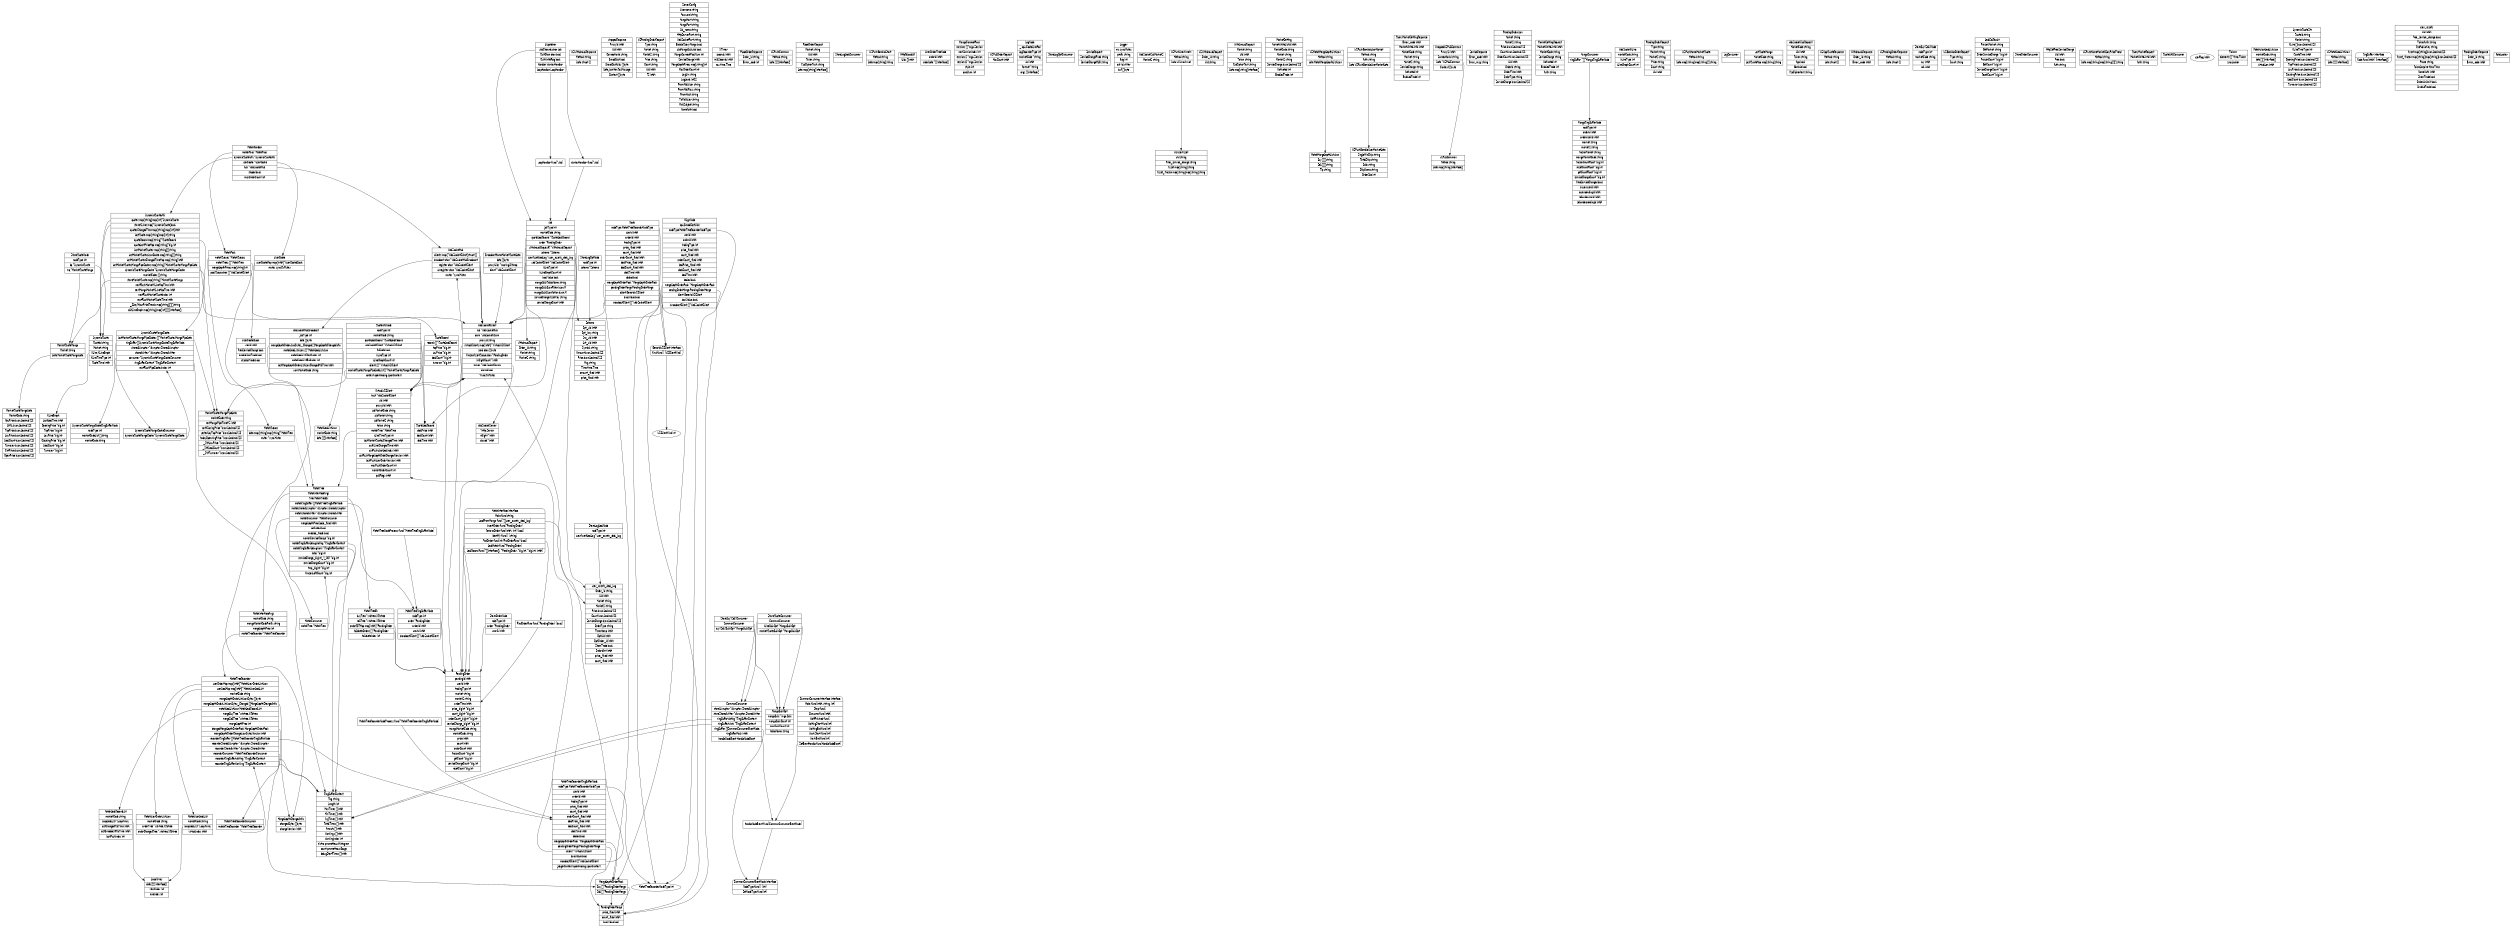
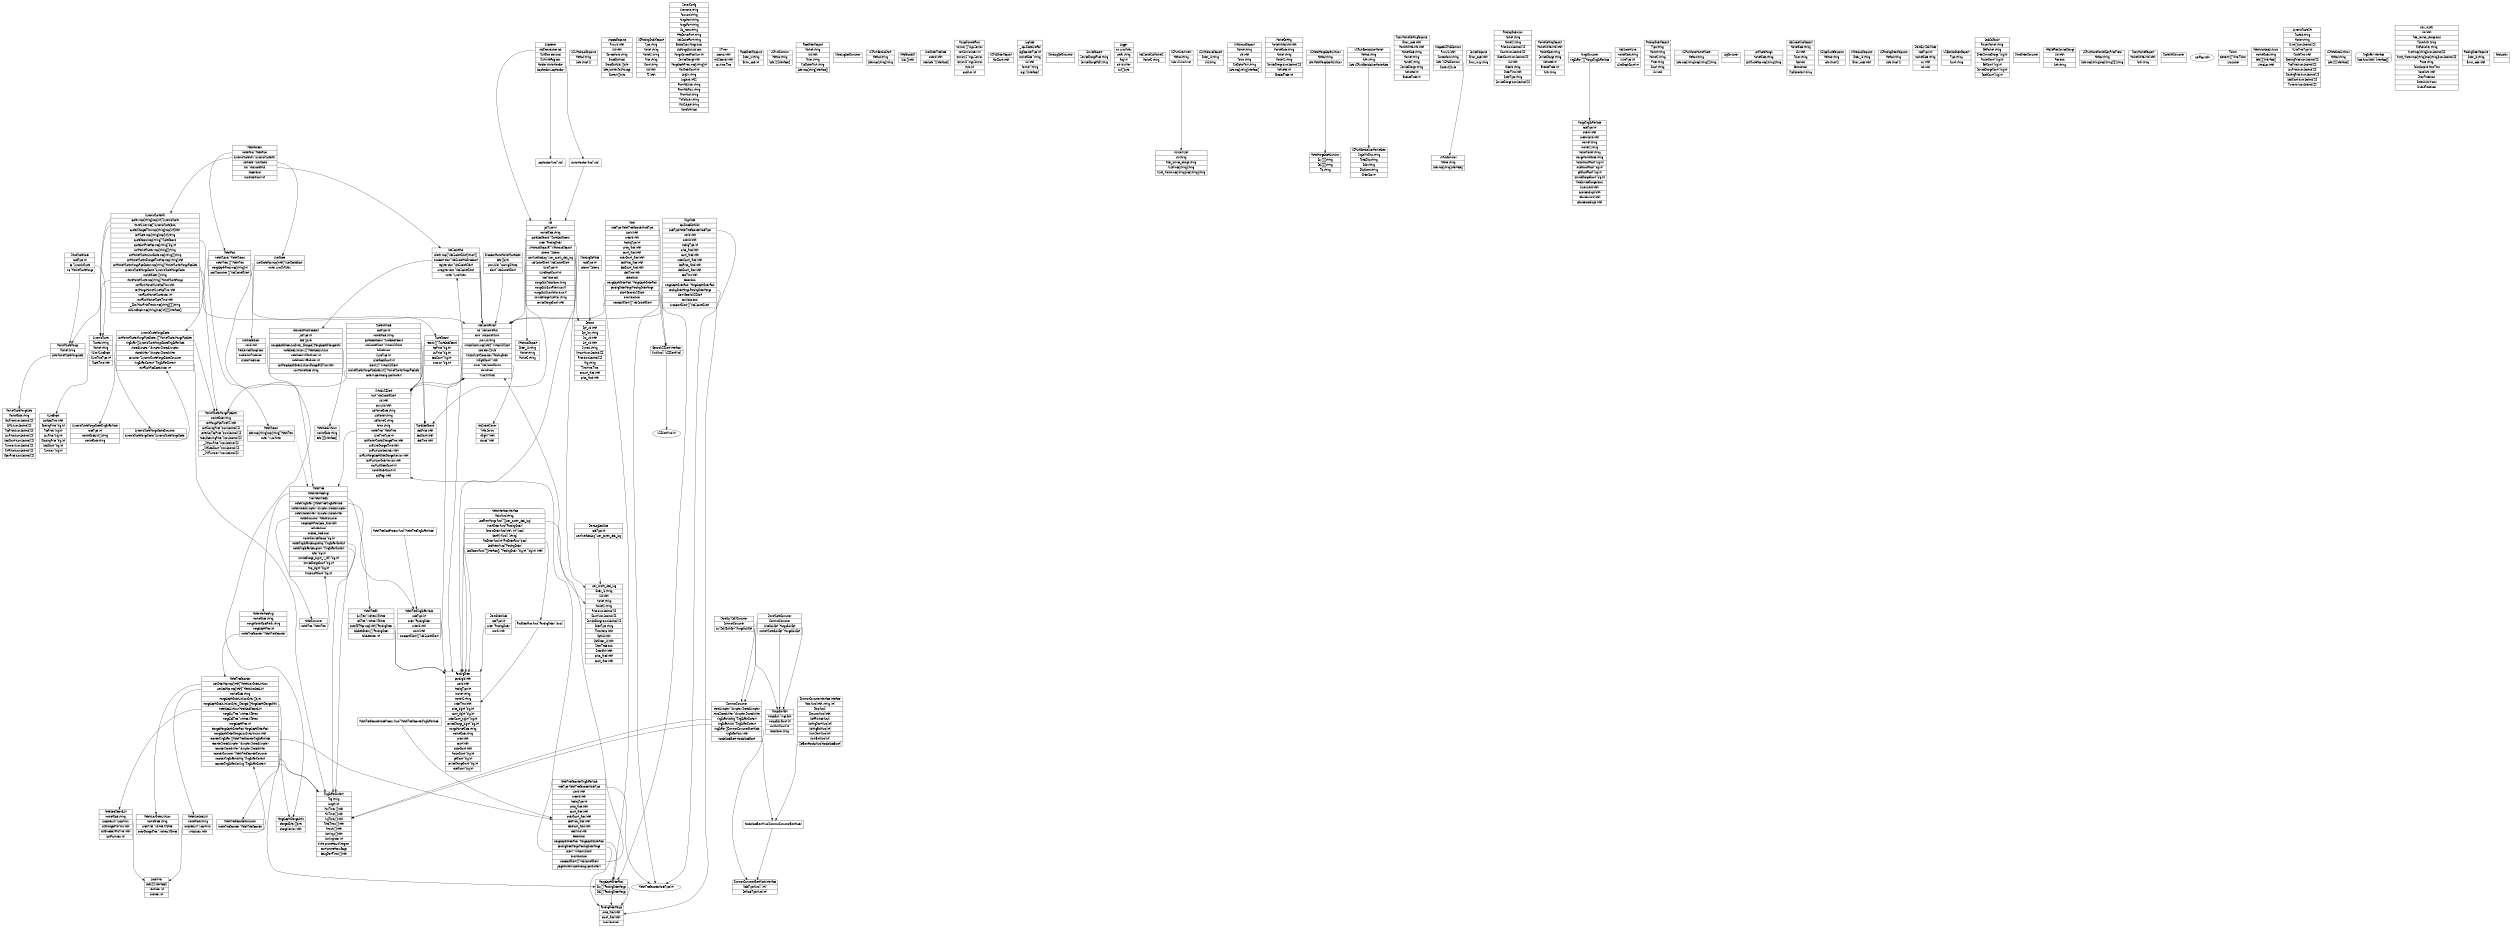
(684, 621) -> none
